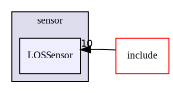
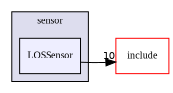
(103, 49) -> (94, 63)
